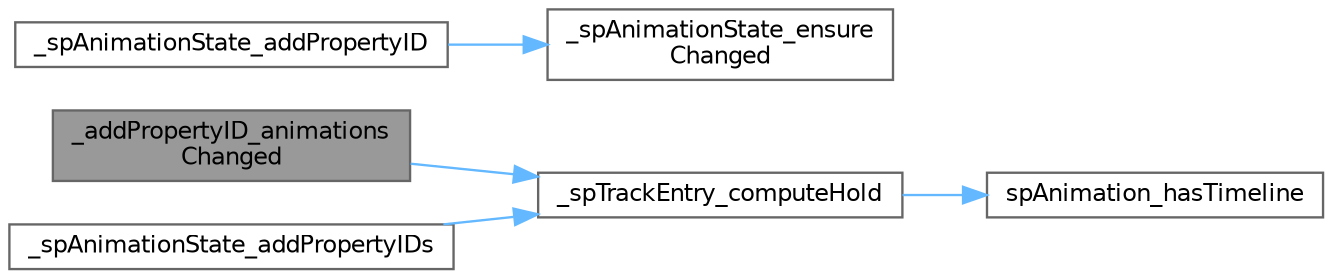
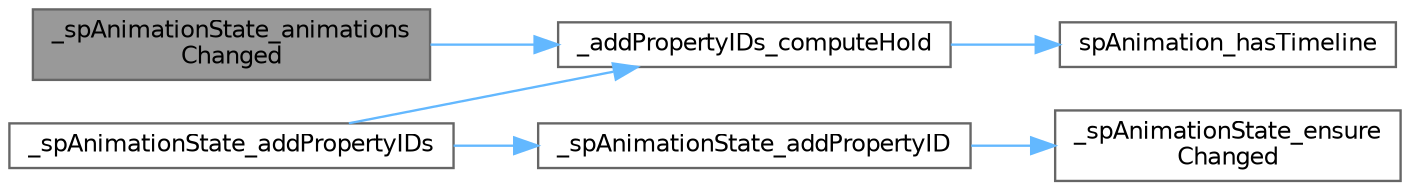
(231, 146) -> (231, 45)
none -> (484, 146)
(720, 195) -> (754, 45)
